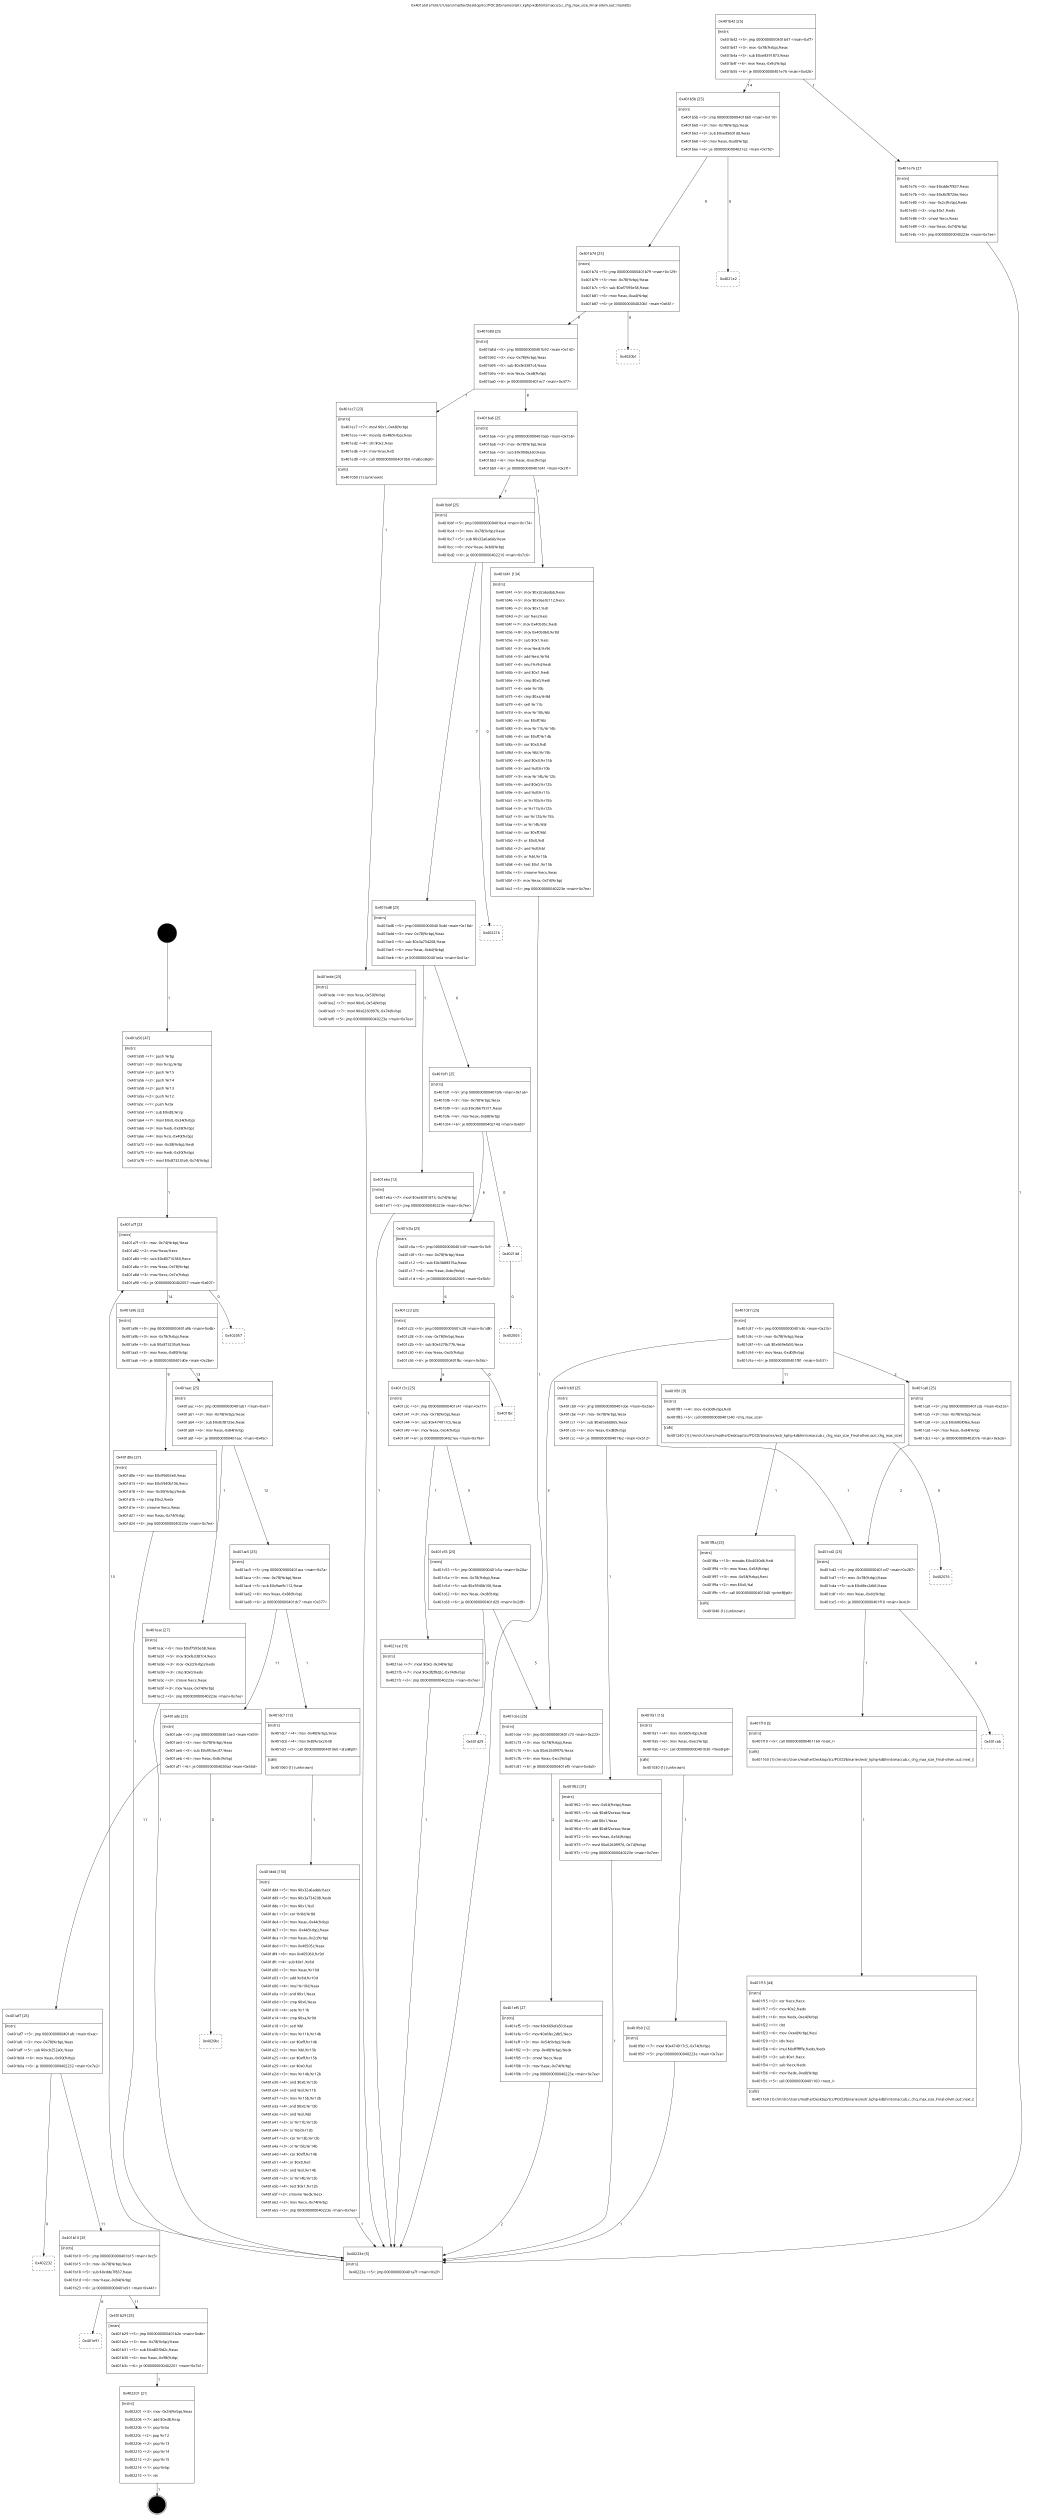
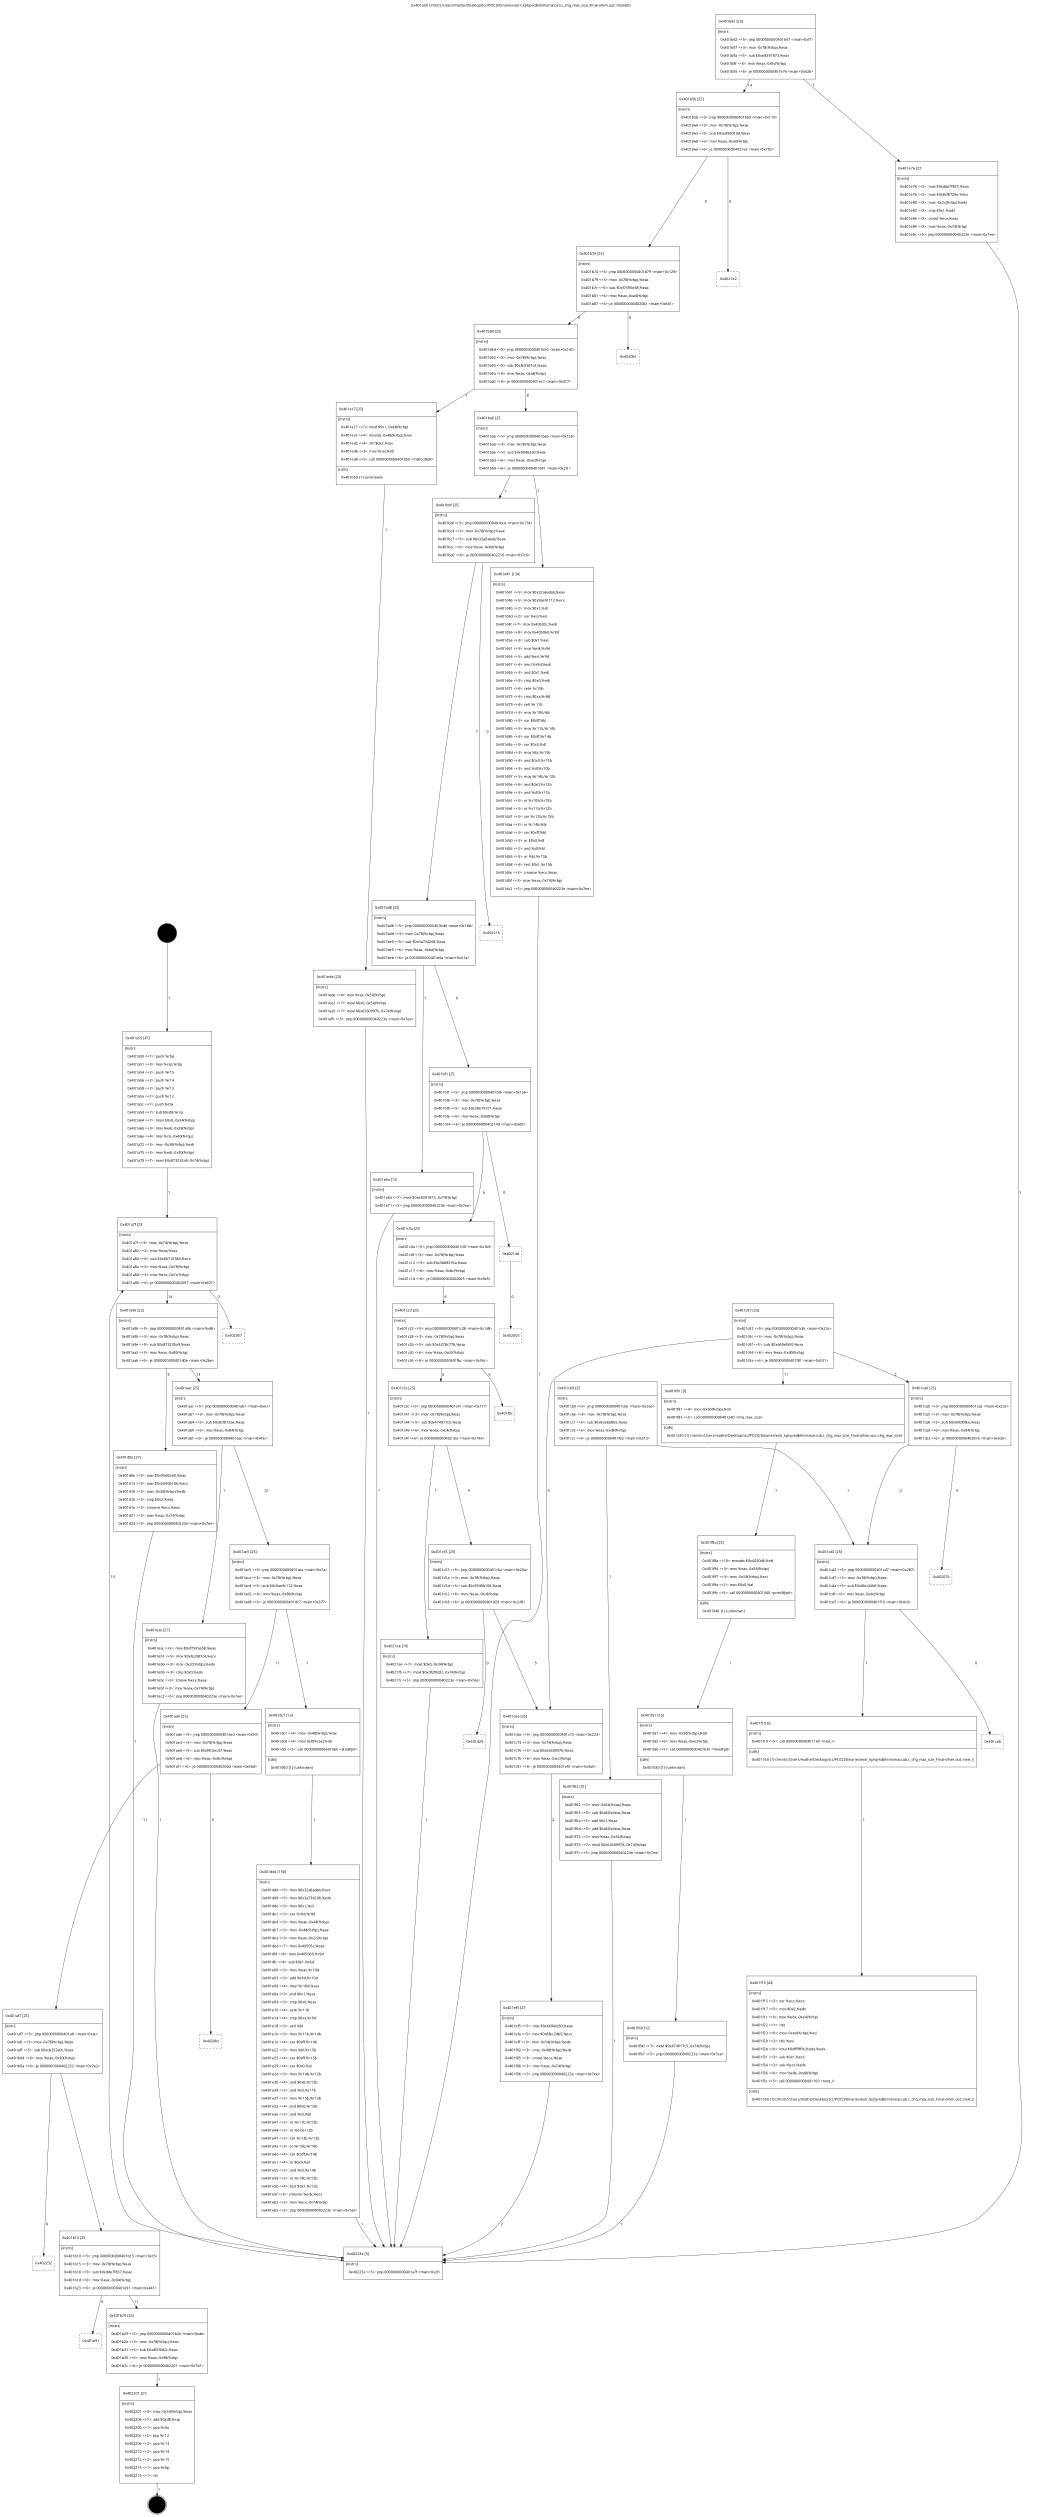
(930, 1500) -> (949, 1507)
none -> (715, 1662)
(103, 2224) -> (103, 2224)
